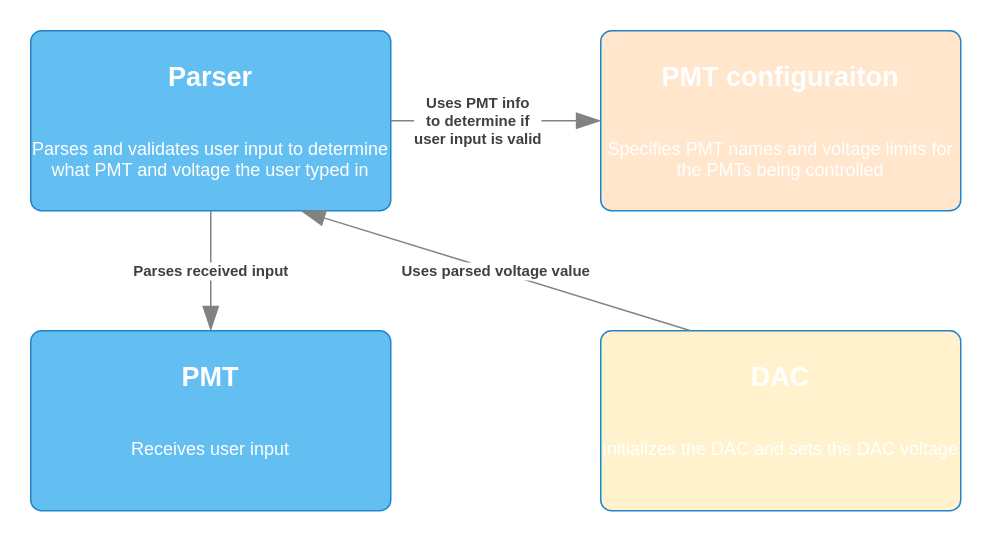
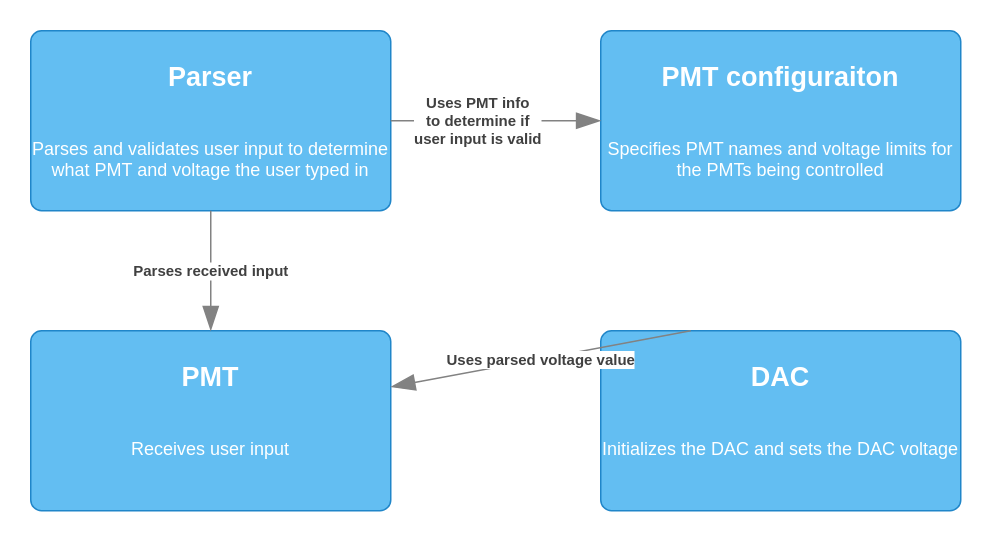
(781, 121) -> (781, 121)
(609, 306) -> (636, 341)
(781, 421) -> (781, 421)
